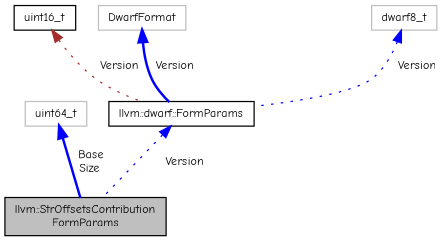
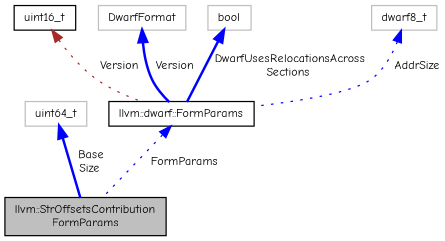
none -> (229, 18)
(415, 66) -> (415, 66)
(183, 162) -> (183, 162)
